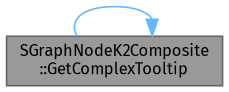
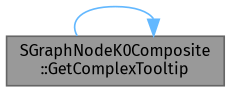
(115, 61) -> (115, 61)
